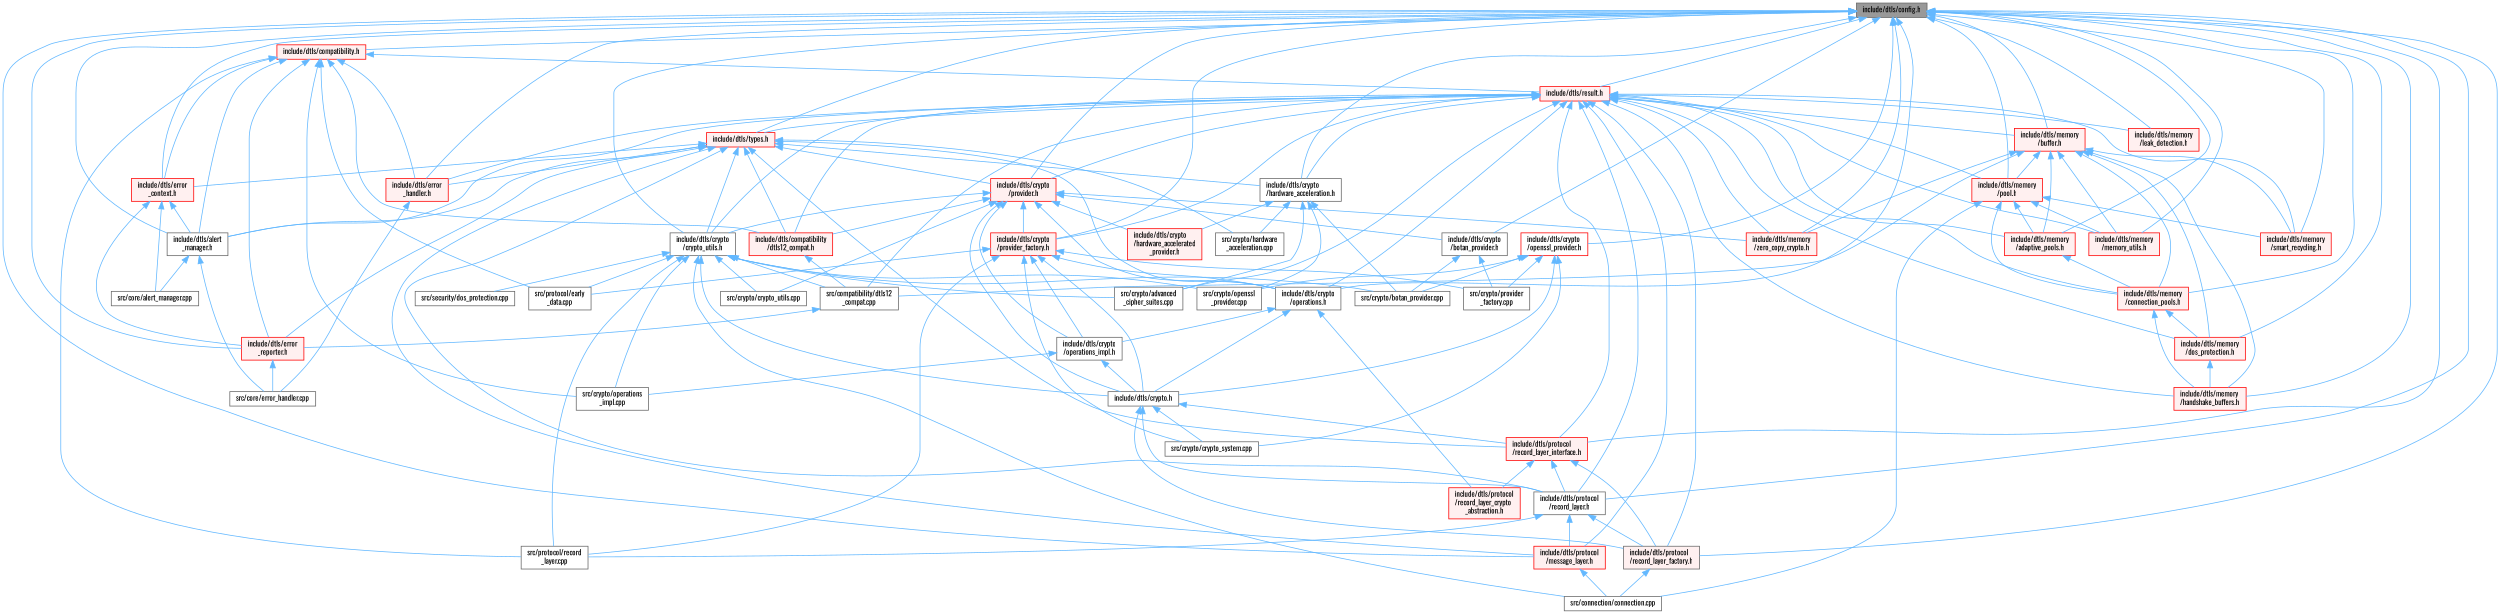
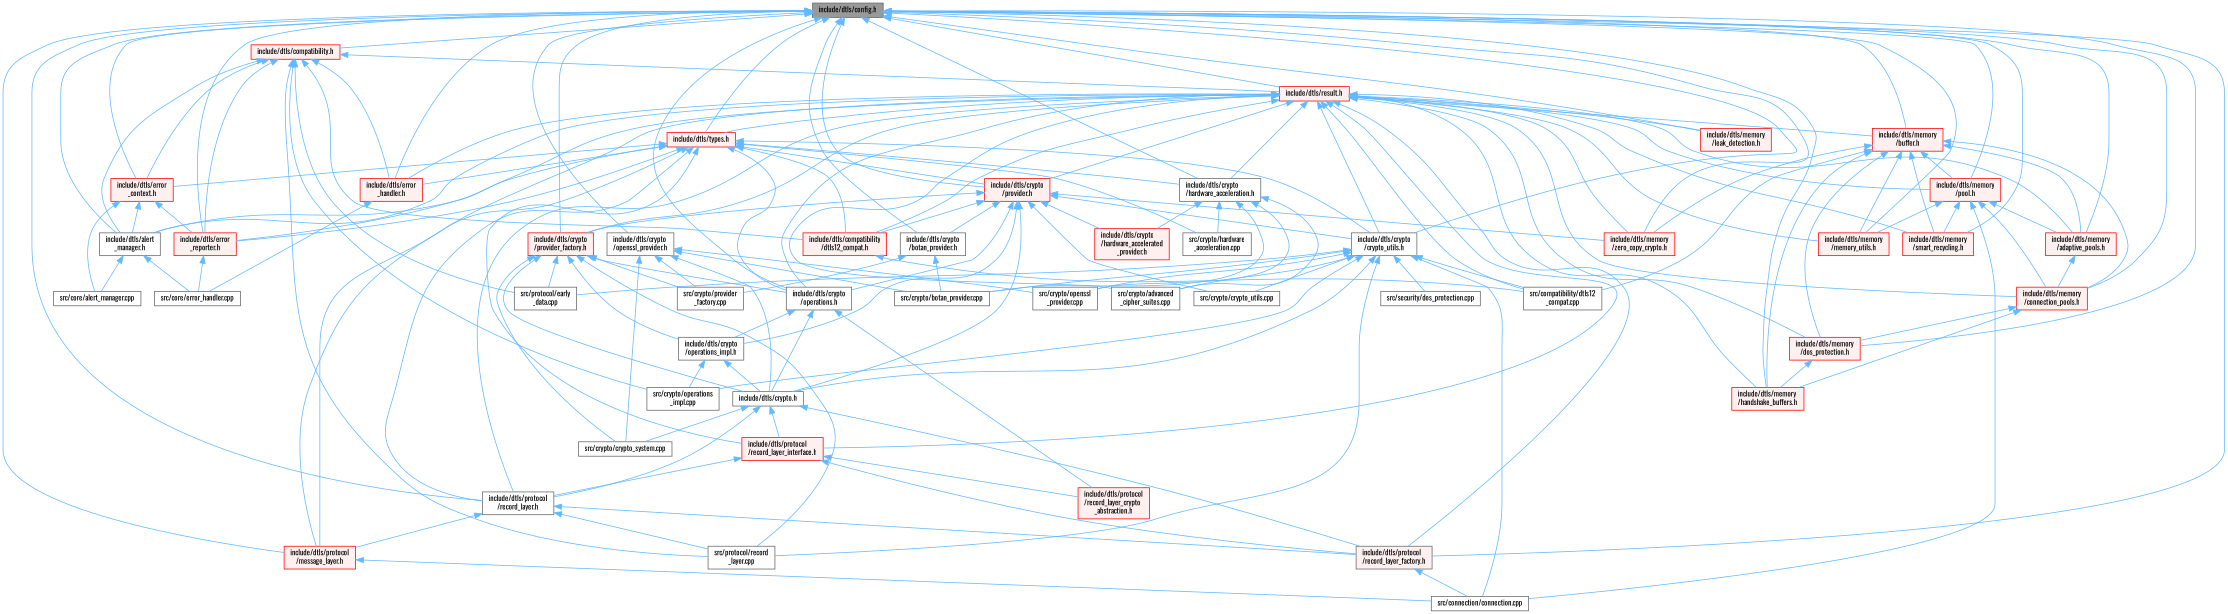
(1554, 244) -> (640, 244)
(559, 336) -> (640, 128)
(2421, 394) -> none
